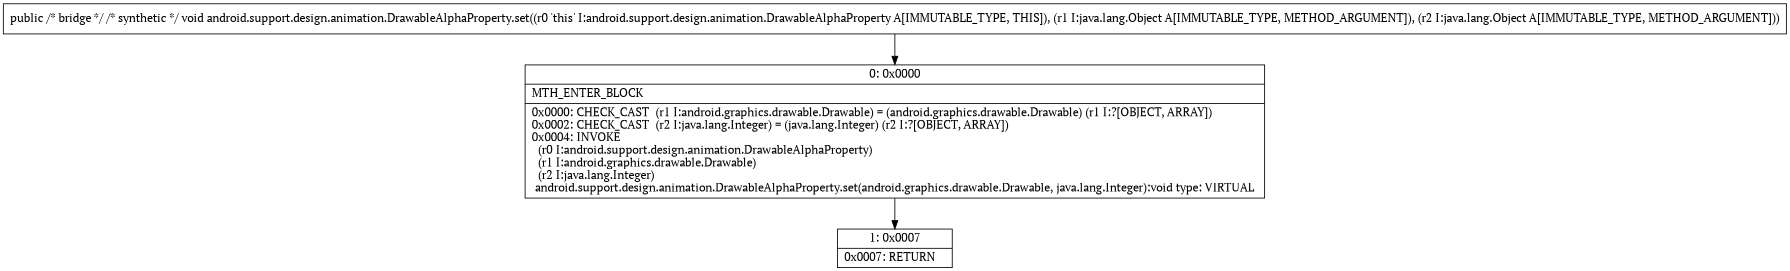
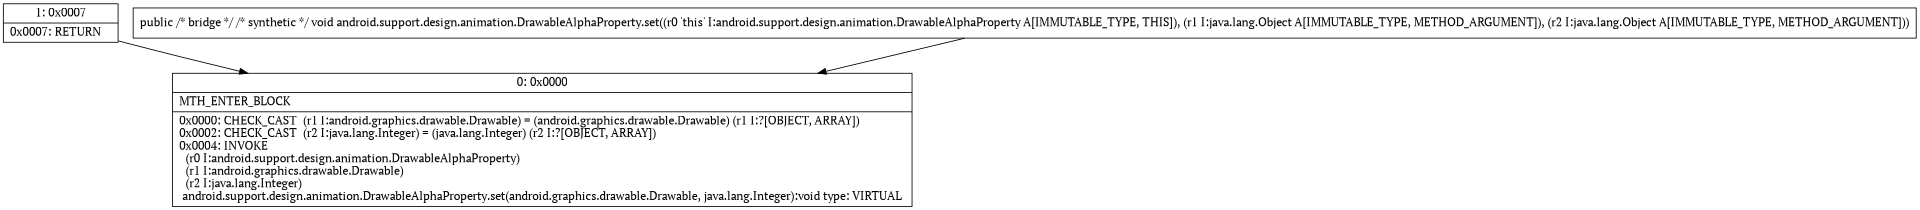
(895, 209) -> (179, 56)
